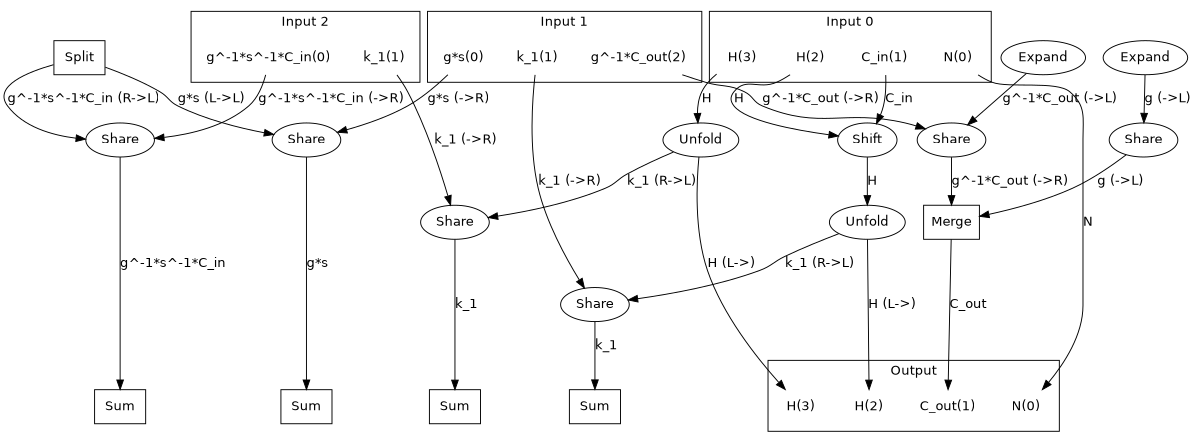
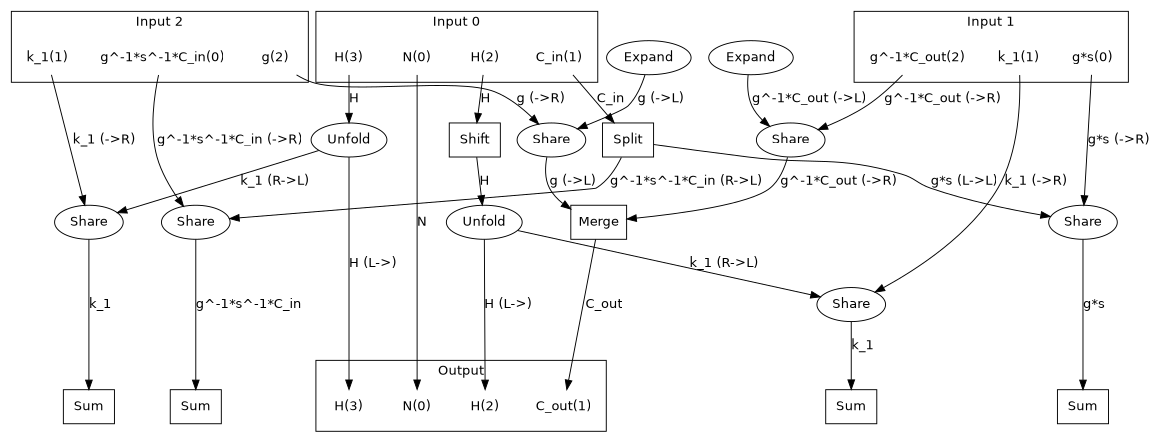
none -> (275, 58)
(885, 95) -> (590, 95)
(867, 140) -> (475, 140)
